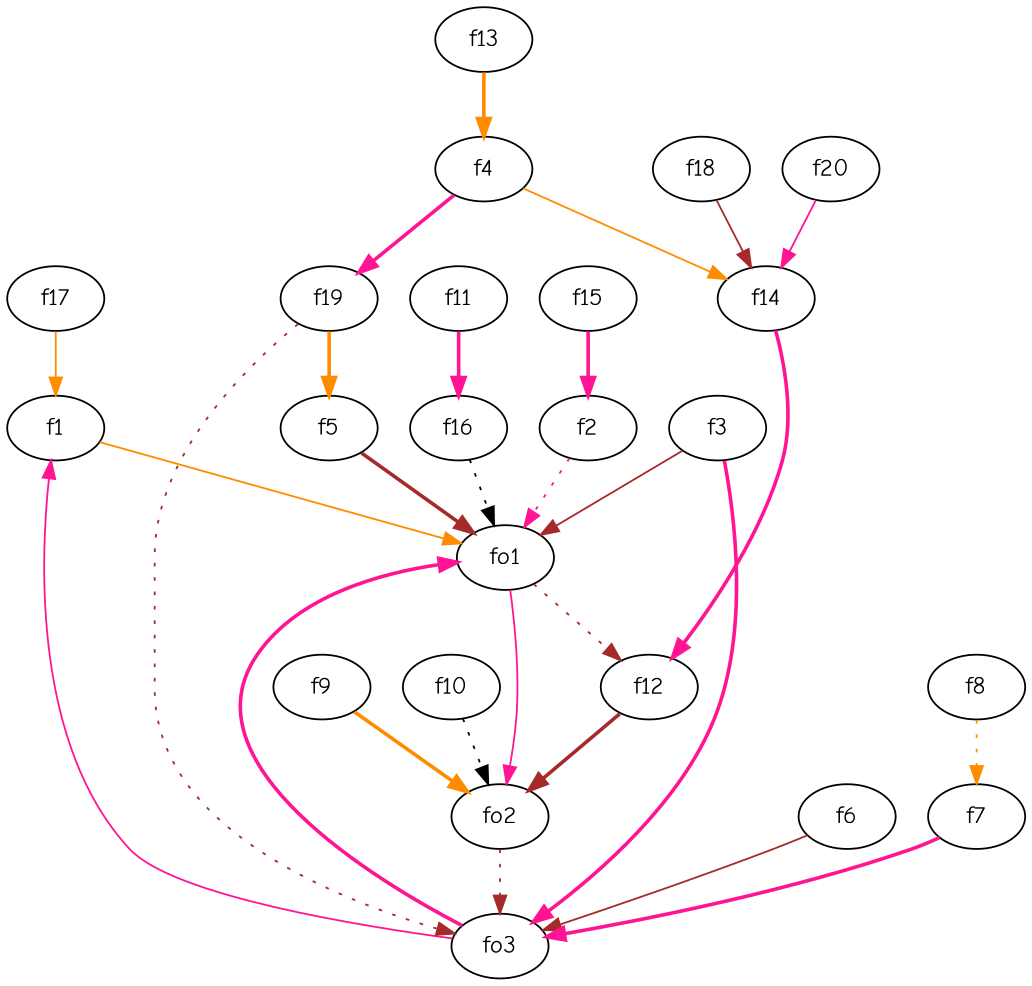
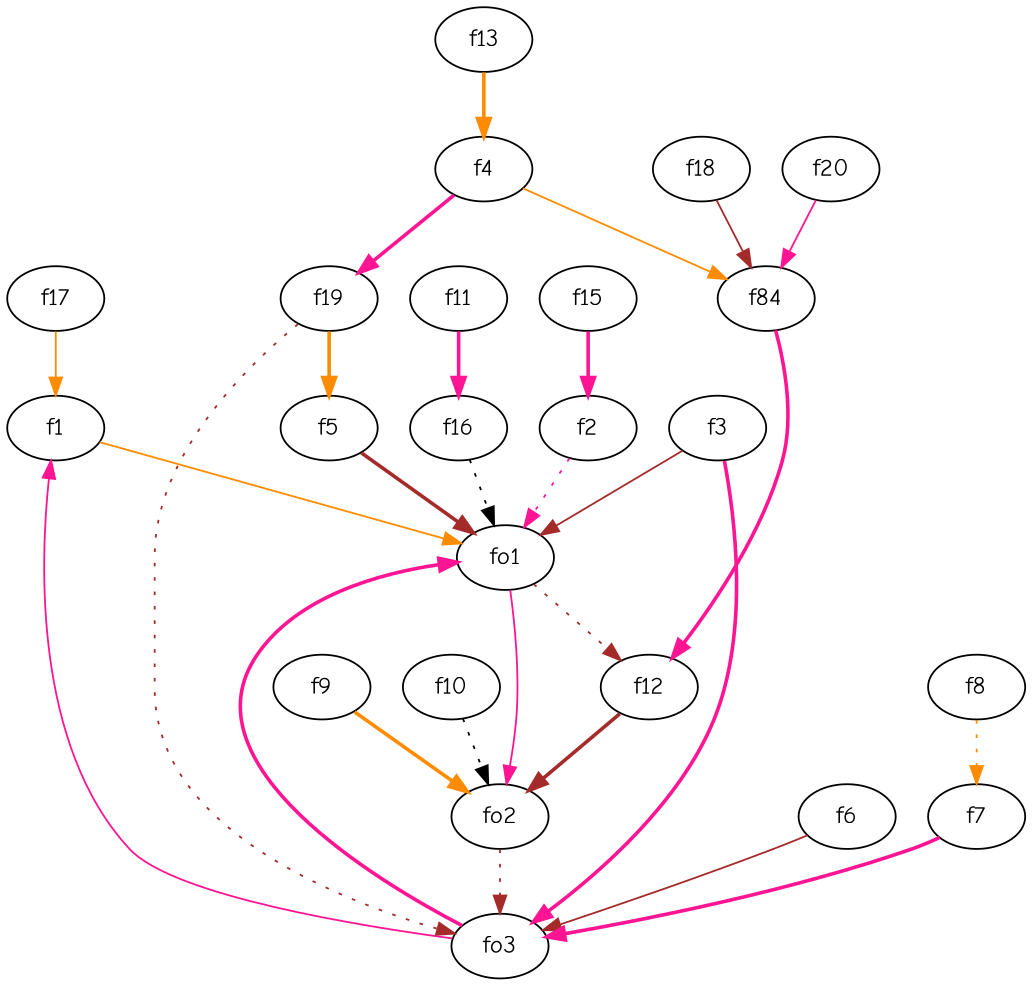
(766, 299) -> (766, 299)
